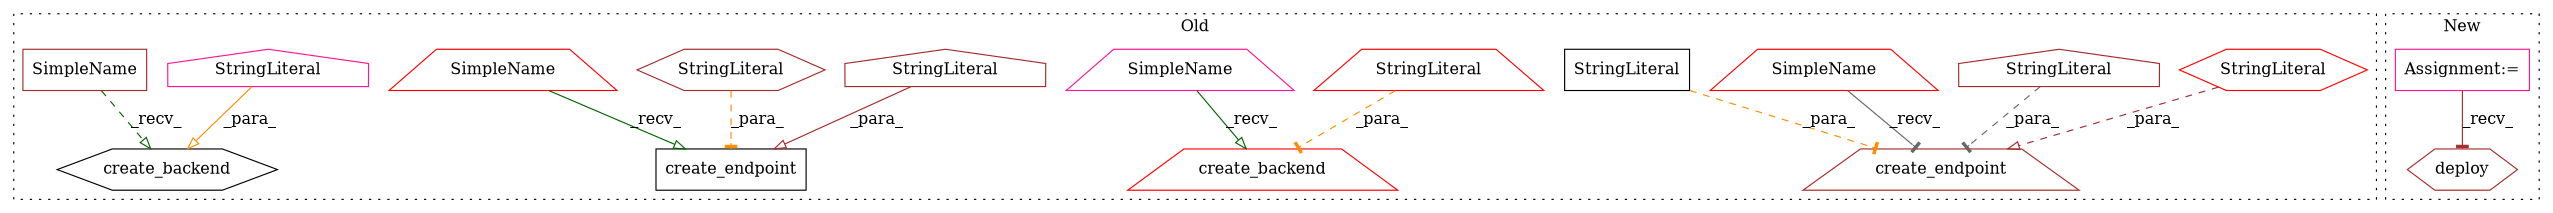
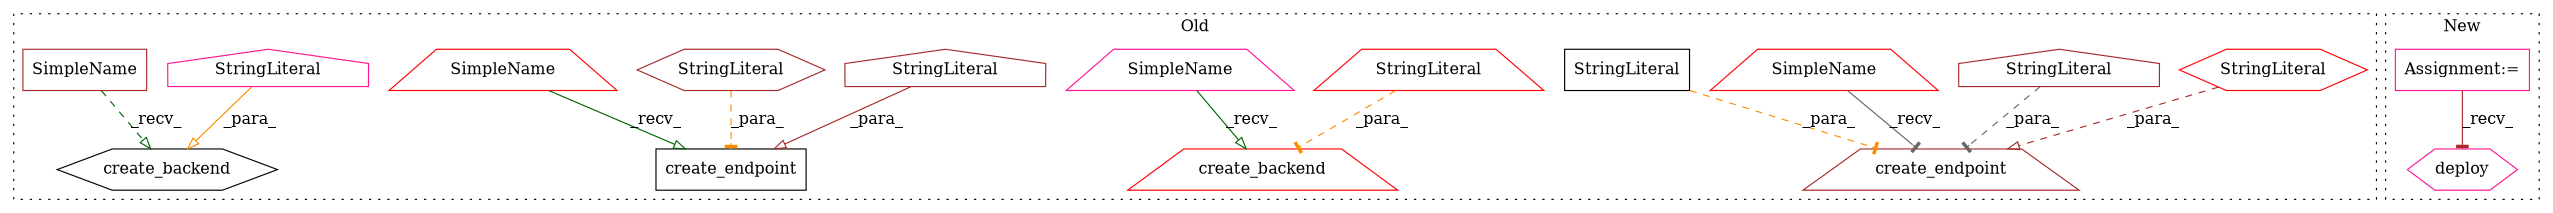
(2462, 170) -> (2462, 170)
